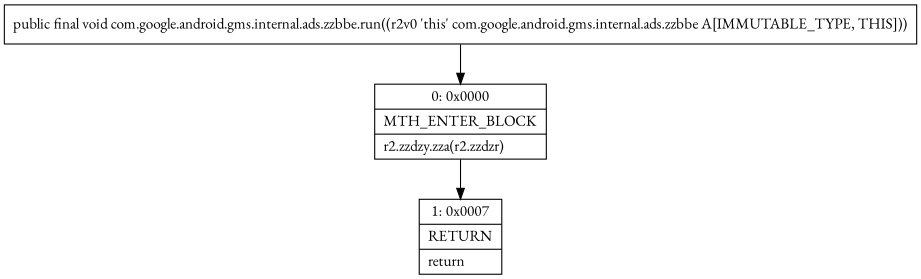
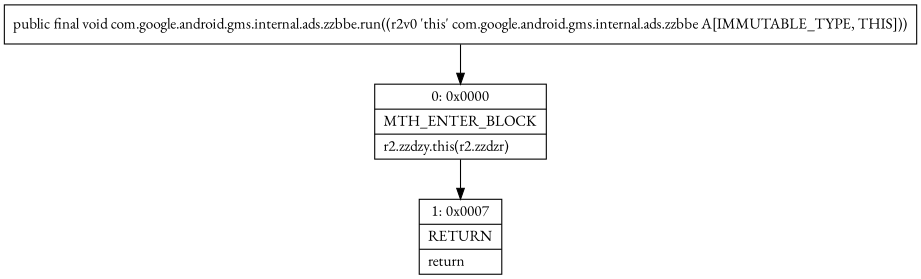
(444, 146) -> (446, 146)
